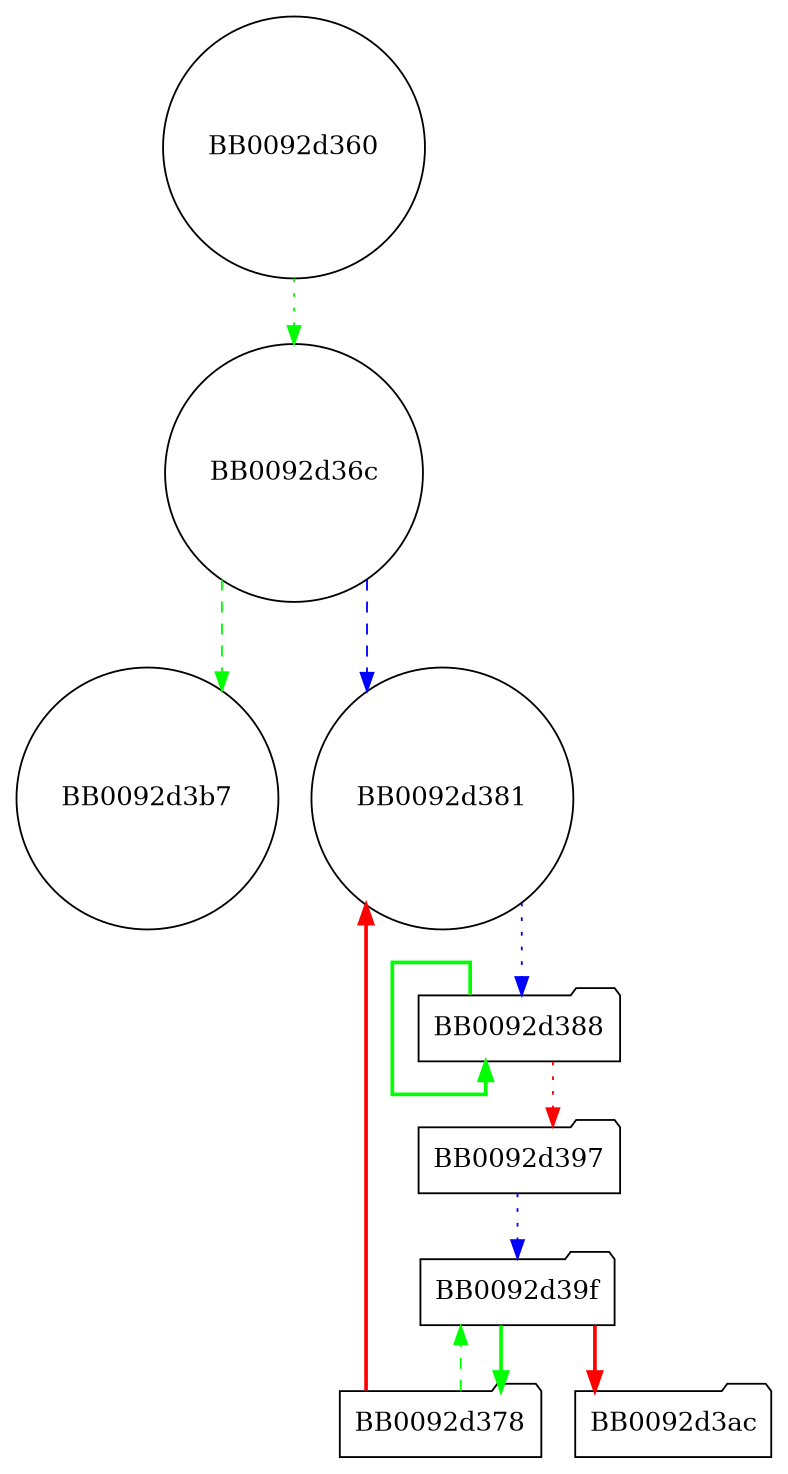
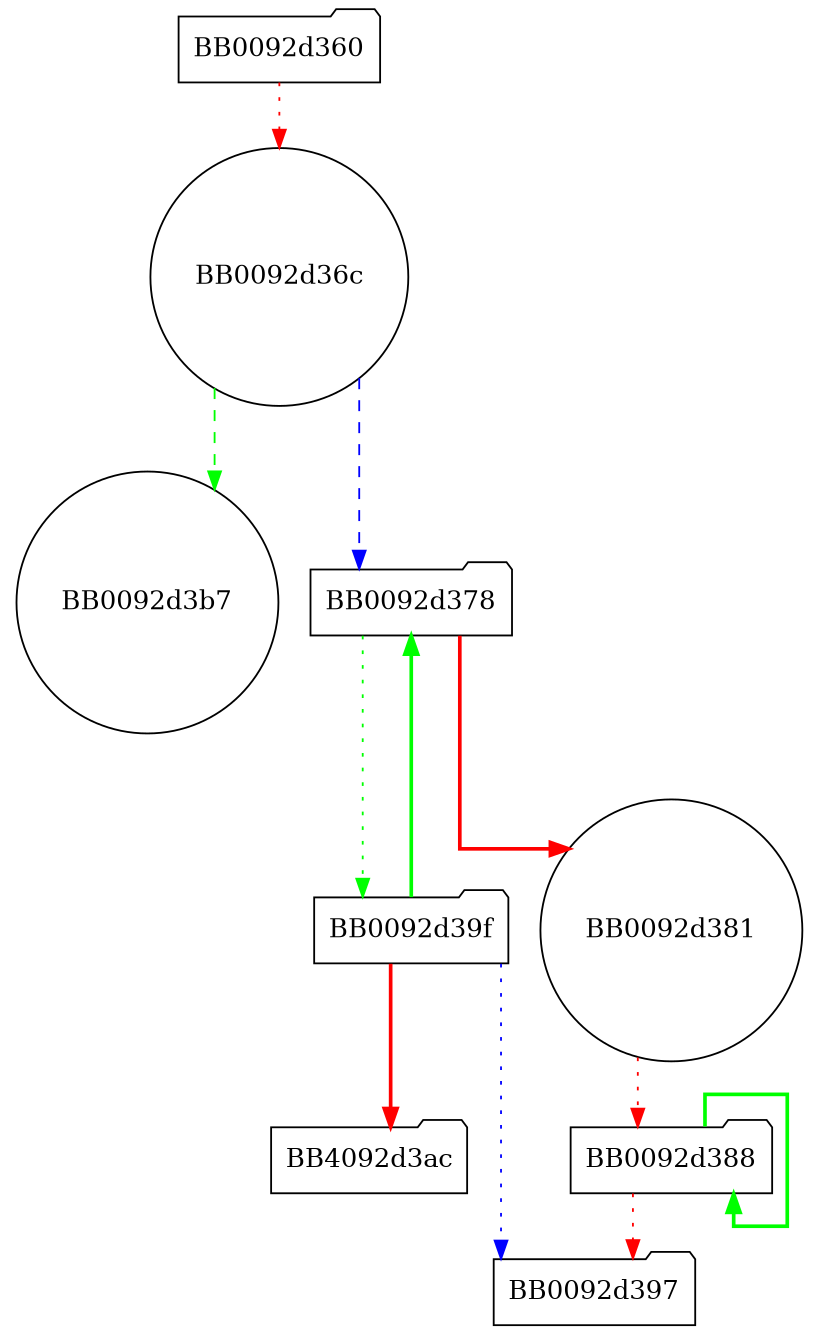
(294, 147) -> (279, 49)
(294, 302) -> (279, 106)
(367, 626) -> (359, 464)
(522, 940) -> (638, 1083)
(518, 1217) -> (501, 1102)
(461, 1368) -> (363, 757)
(673, 1424) -> (369, 1160)
